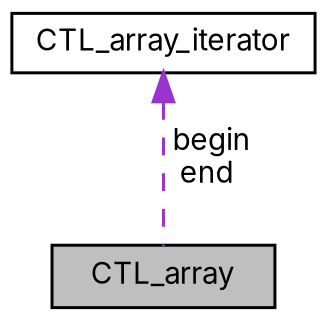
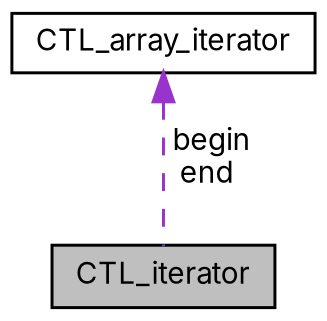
(163, 276) -> (163, 276)
